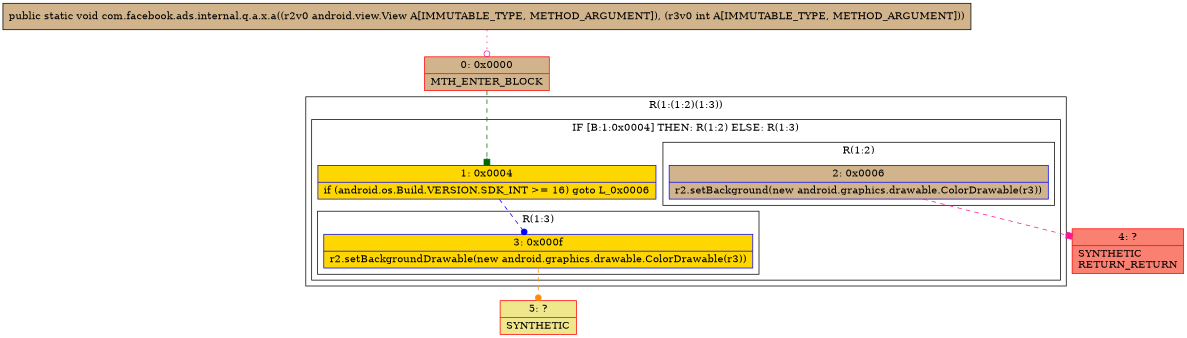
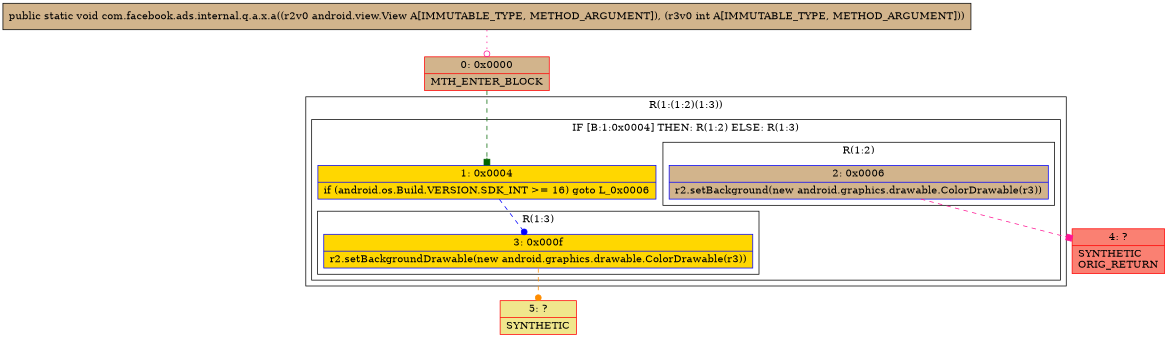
(1128, 265) -> (1118, 265)
